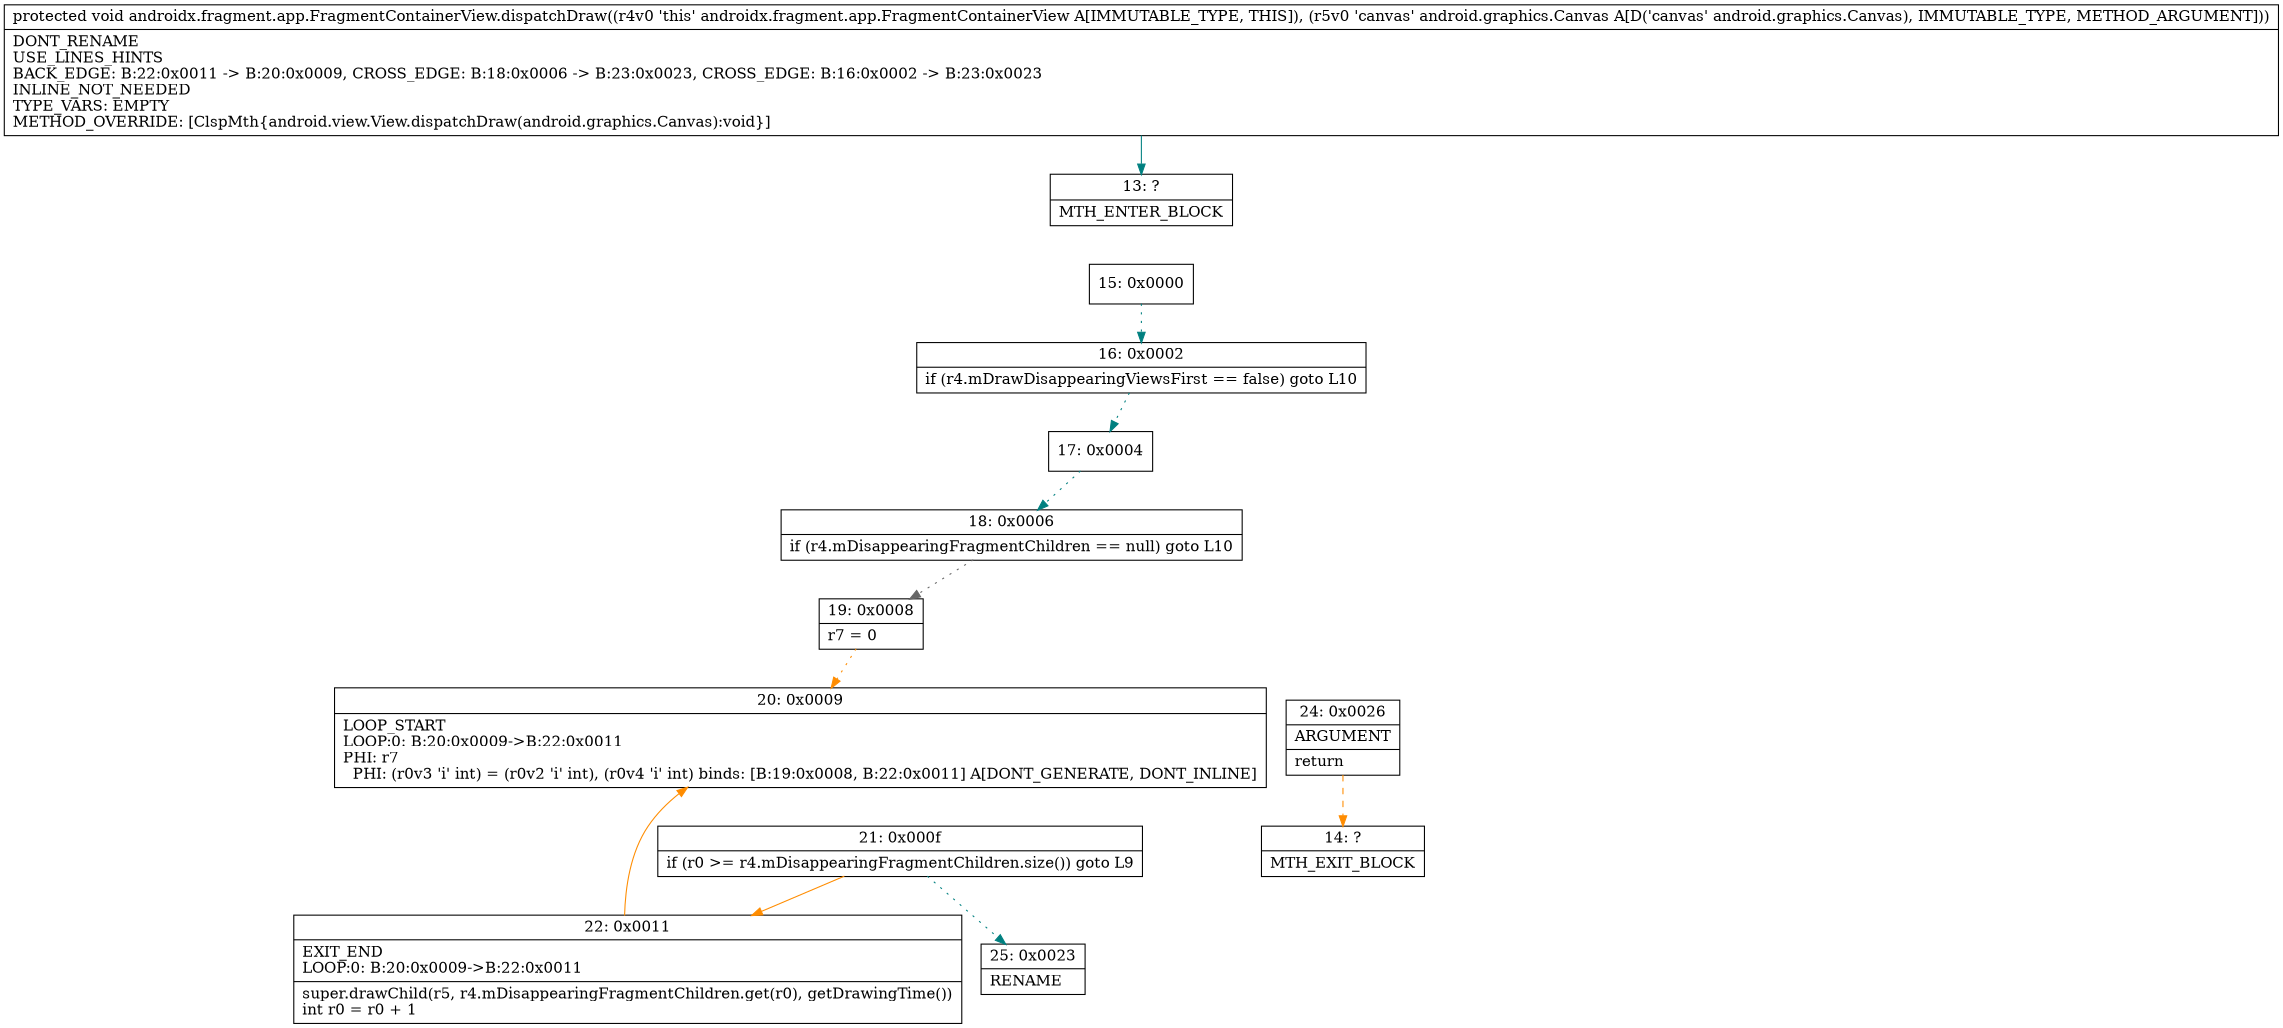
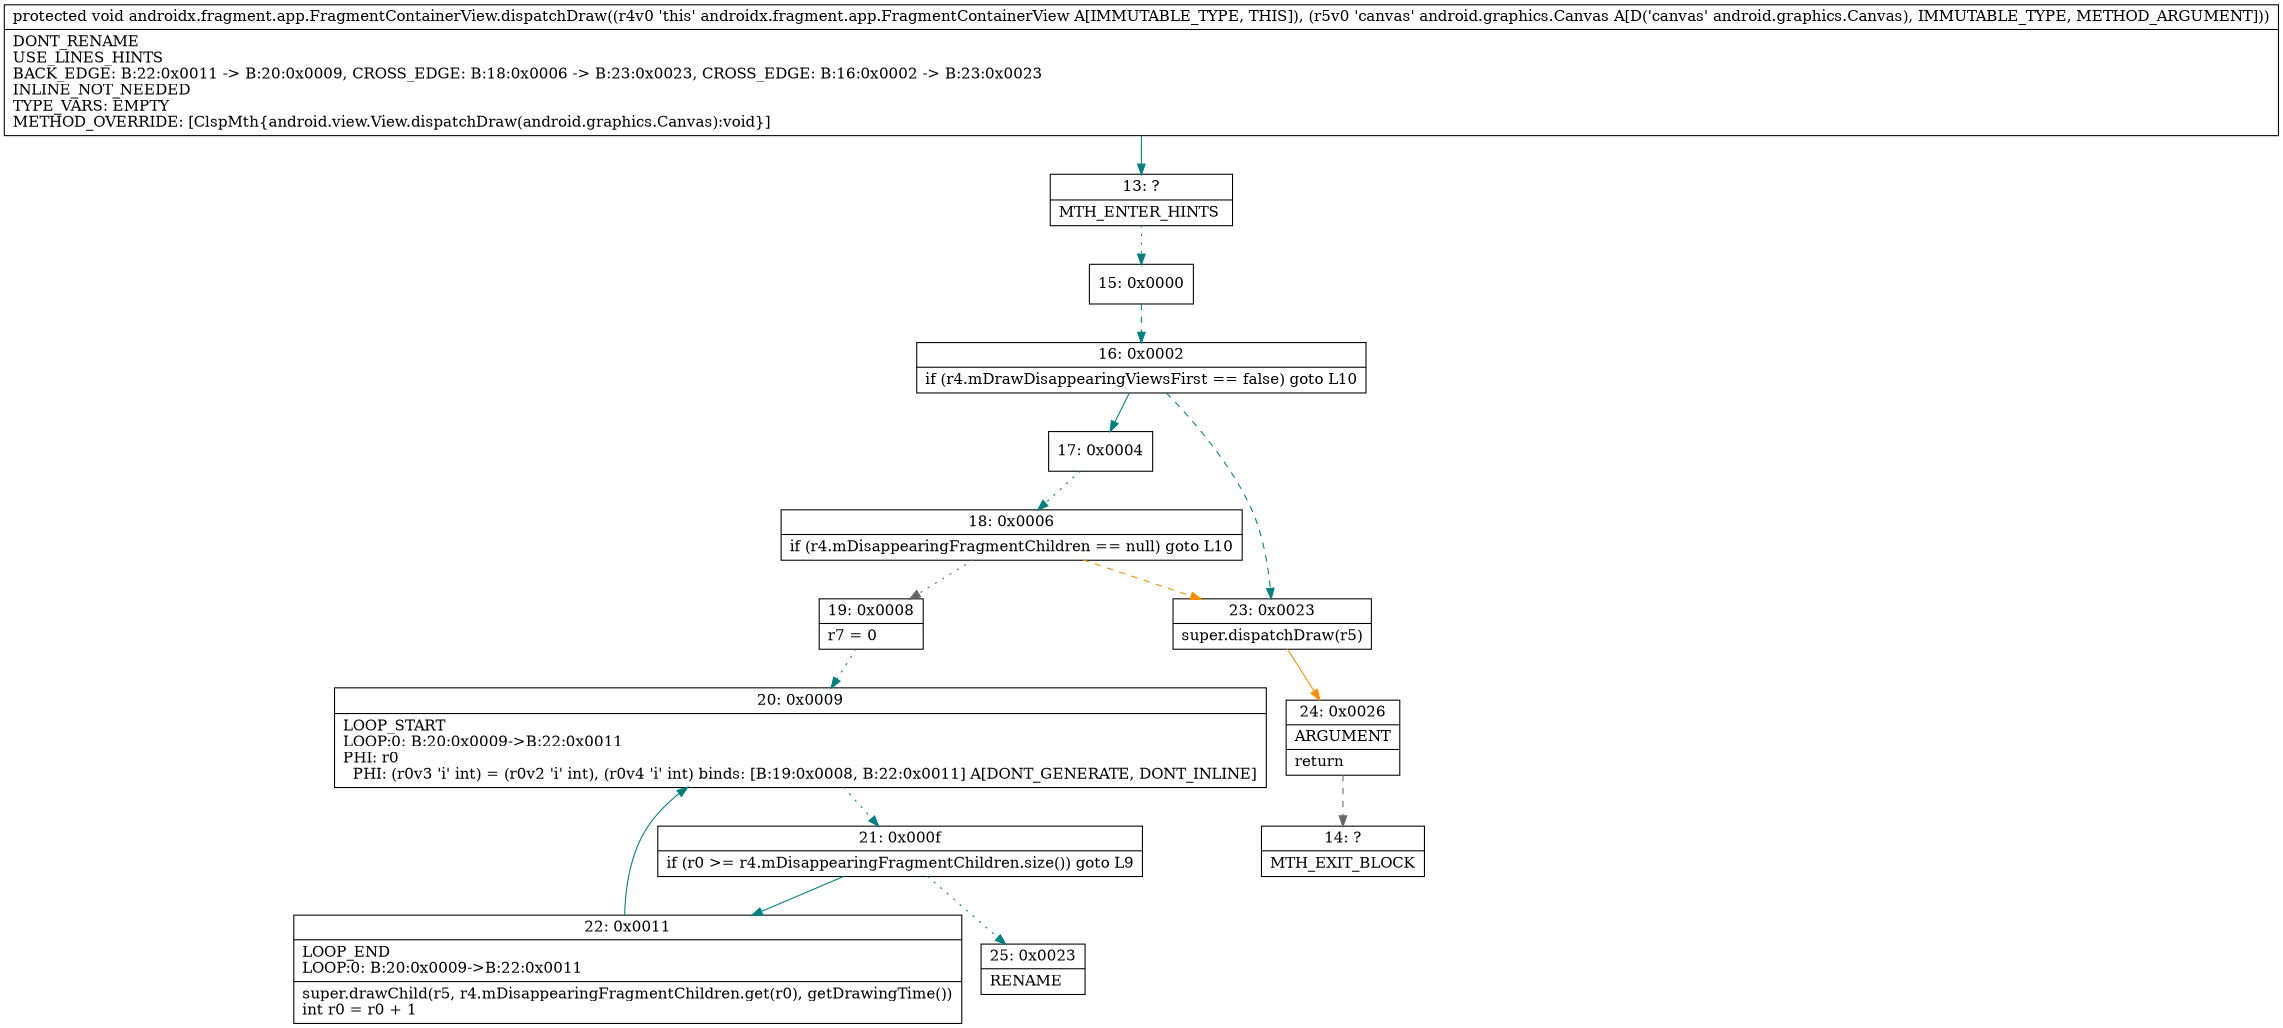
(1141, 212) -> (1139, 212)
none -> (1141, 240)
(1141, 318) -> (1141, 318)
(1122, 407) -> (1122, 407)
none -> (1272, 624)
(847, 664) -> (847, 664)
(374, 758) -> (374, 758)
(1343, 795) -> (1343, 795)
none -> (858, 803)
(637, 848) -> (637, 848)
(803, 894) -> (803, 894)
(343, 952) -> (346, 952)
